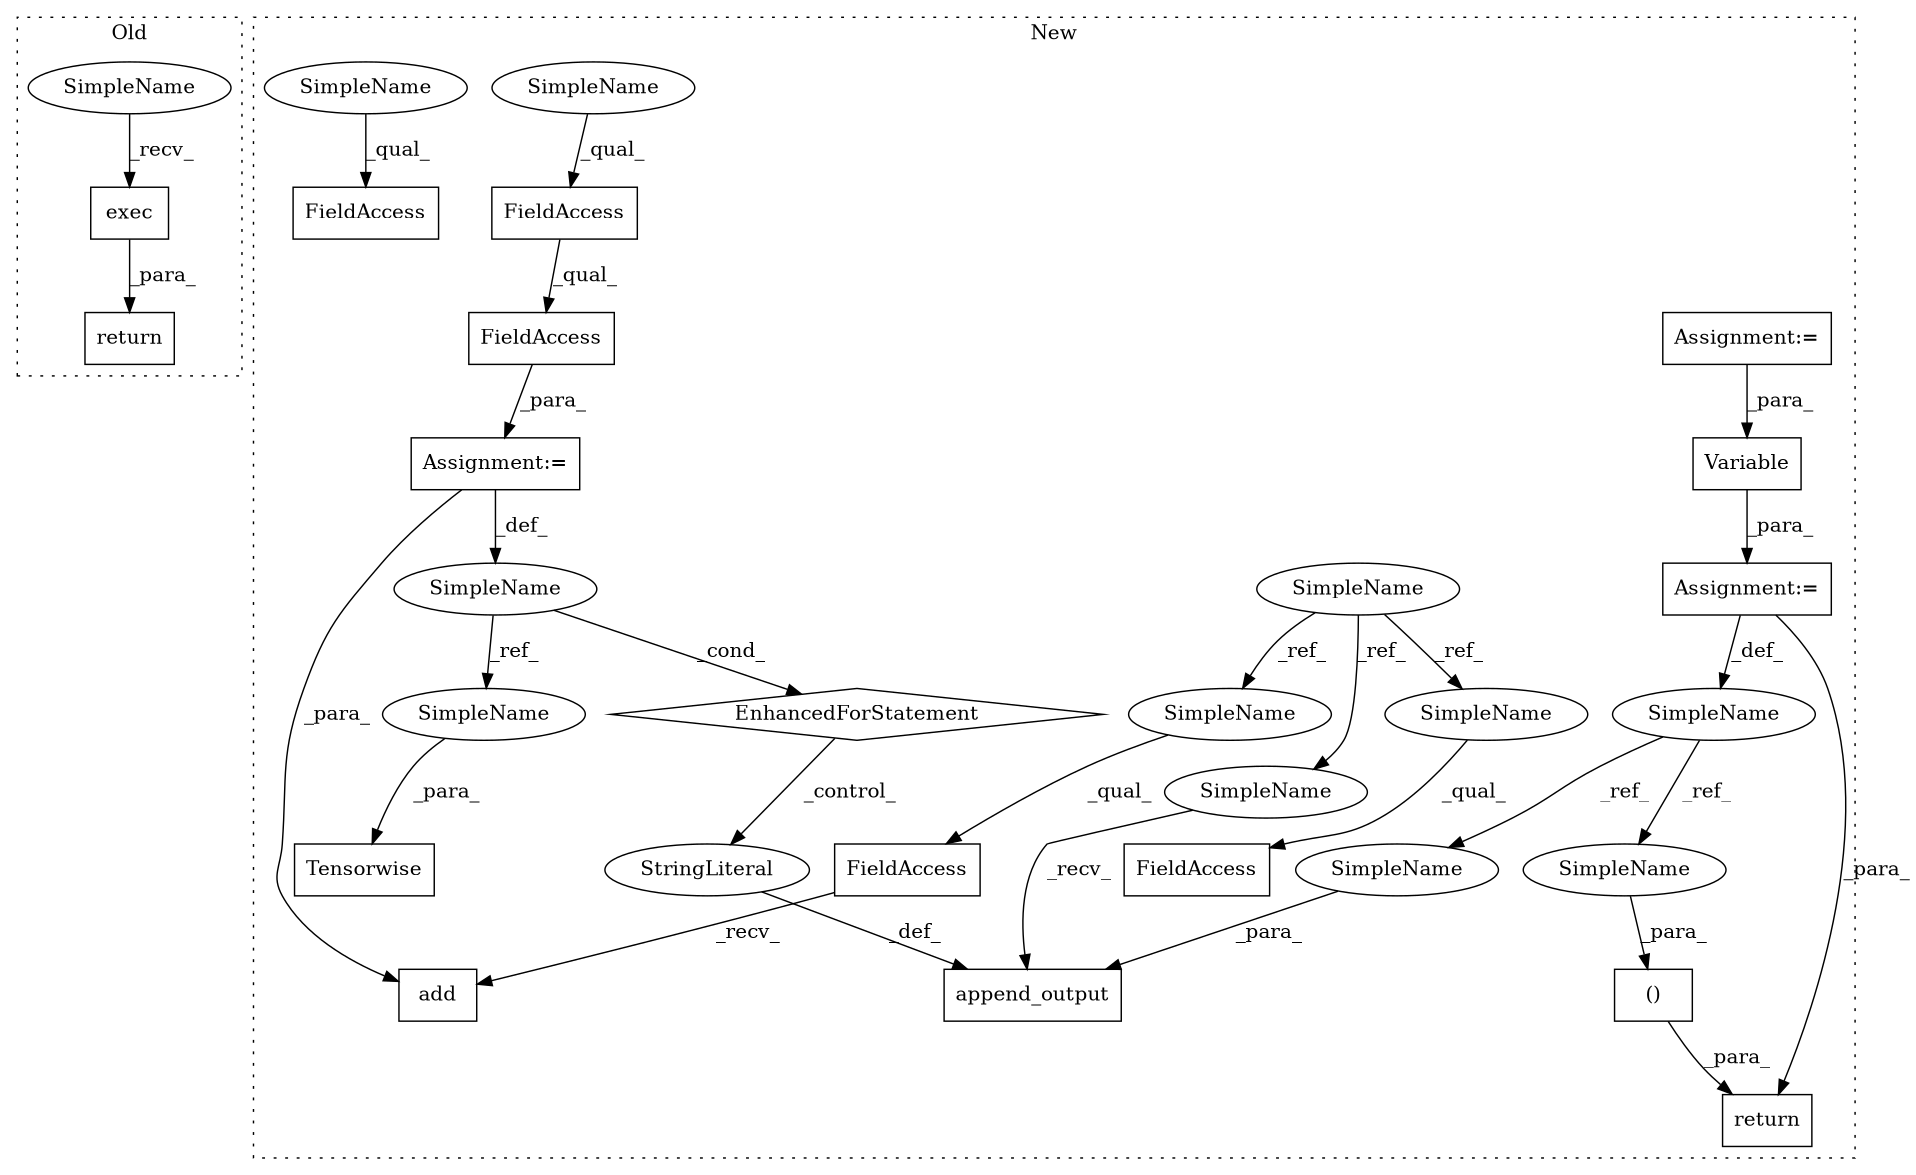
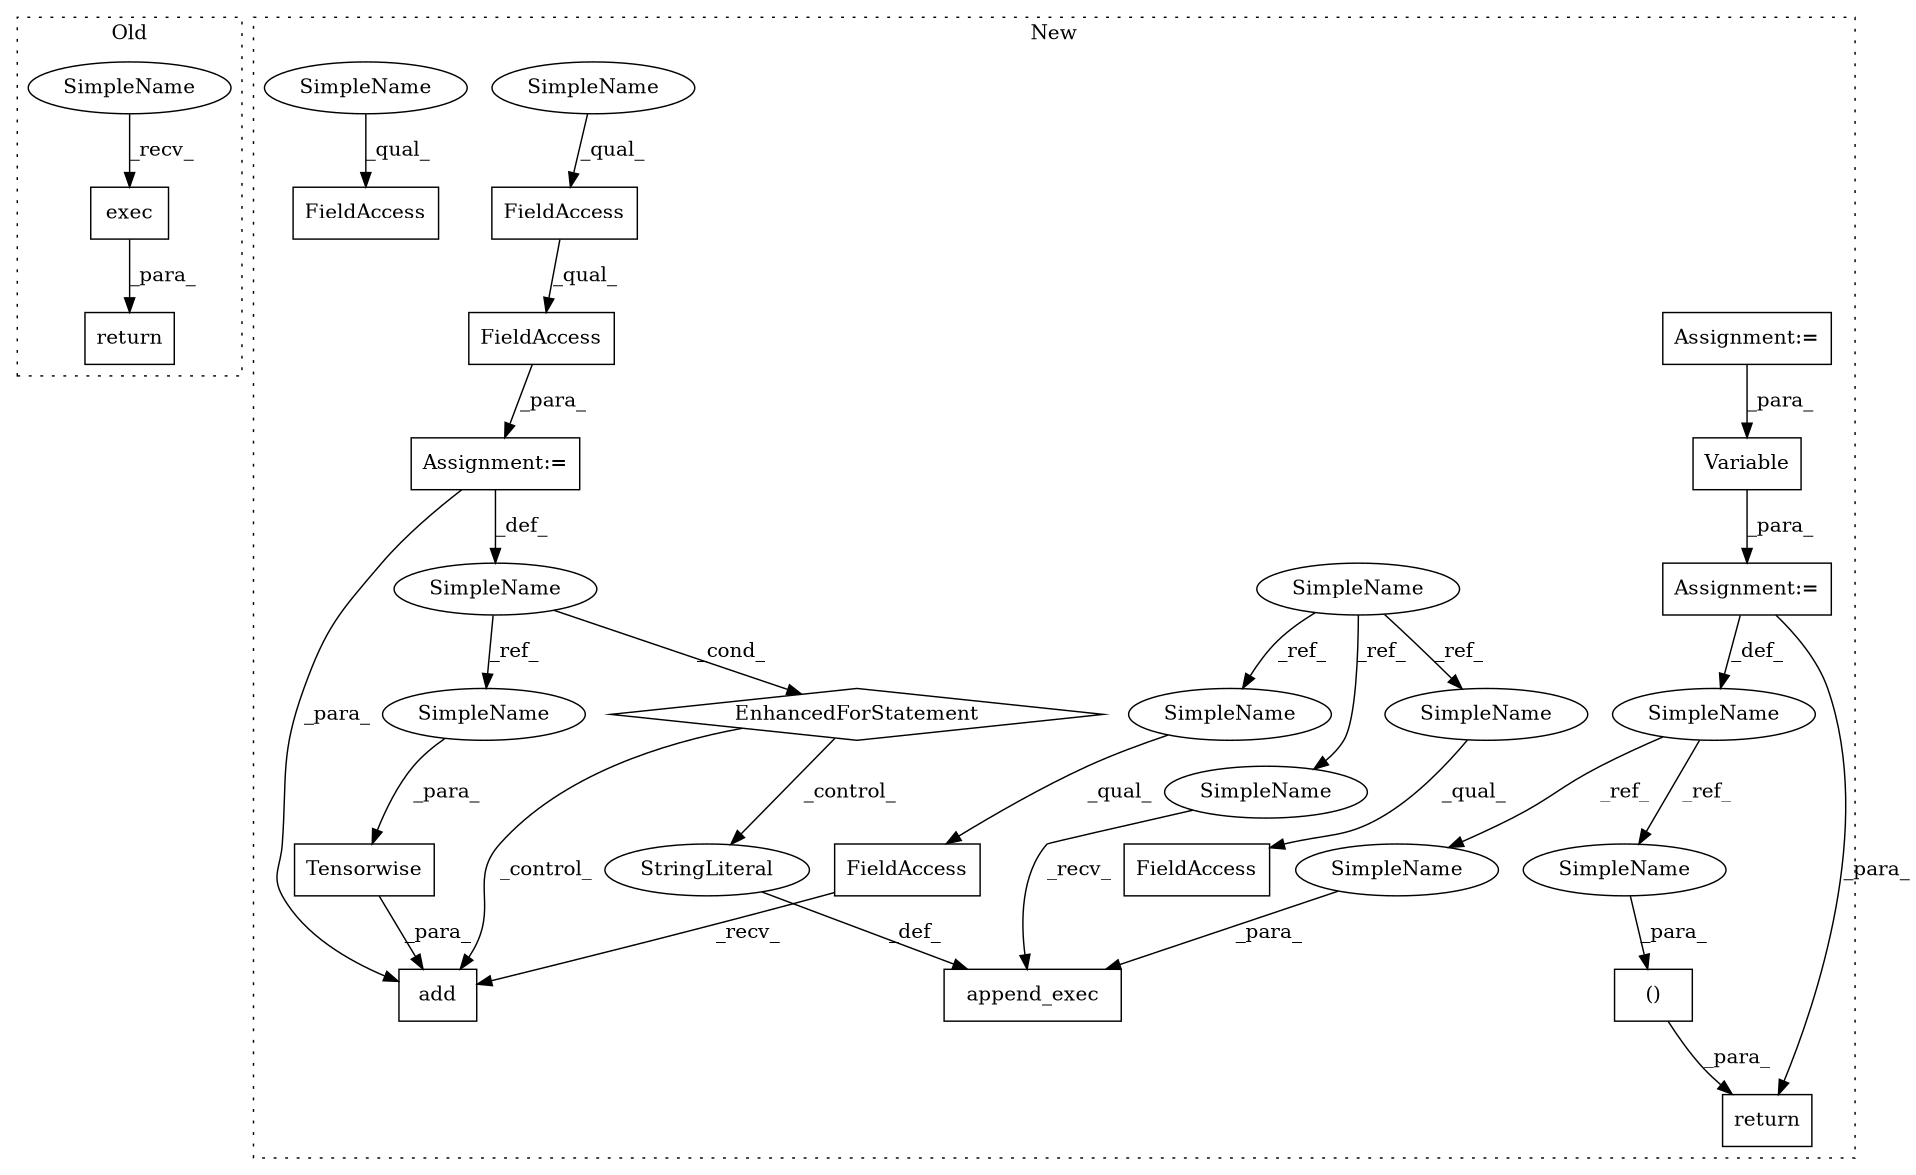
none -> (558, 795)
none -> (397, 926)
(1033, 995) -> (1033, 995)
